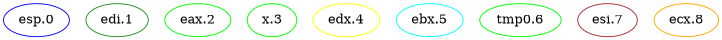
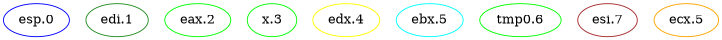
(686, 20) -> (686, 20)
